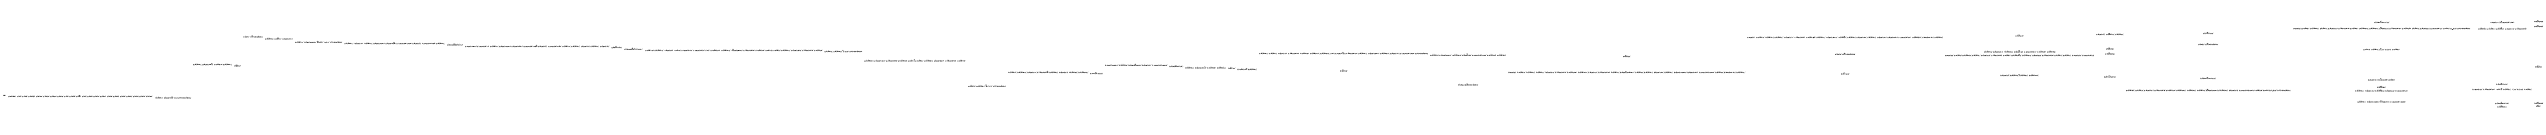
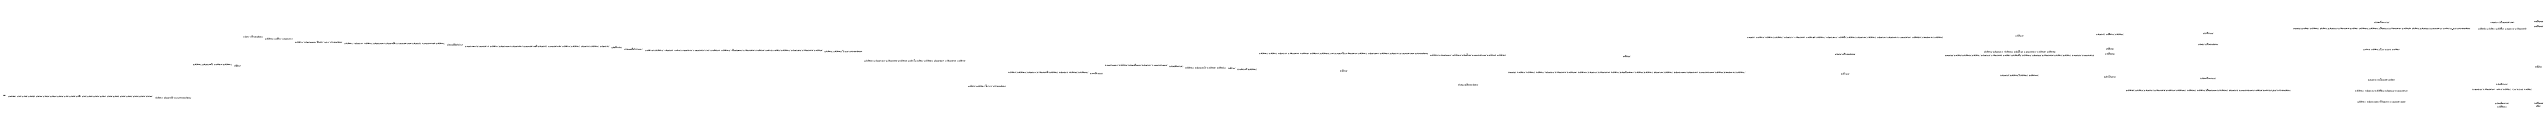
(2381, 87) -> none
